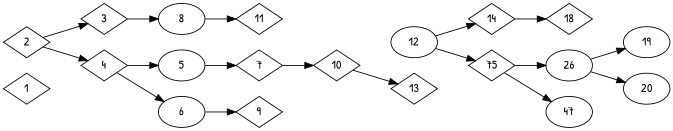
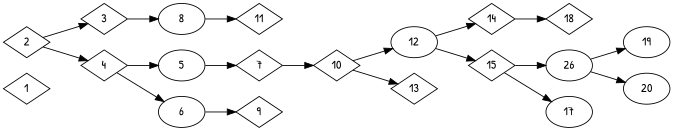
none -> (369, 56)
(492, 65) -> (492, 65)
(569, 112) -> (569, 112)
